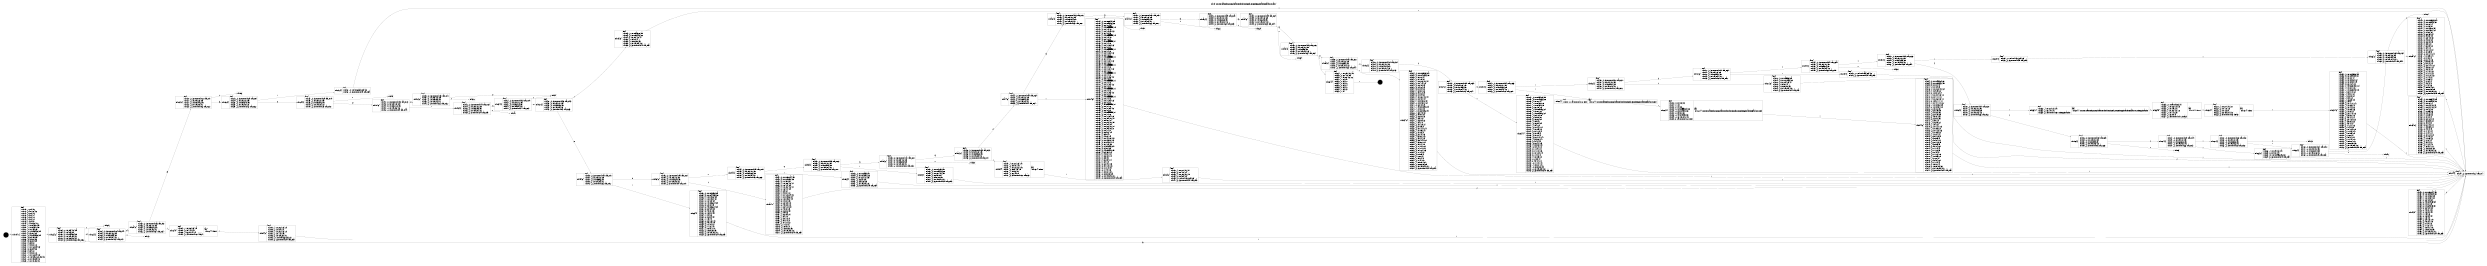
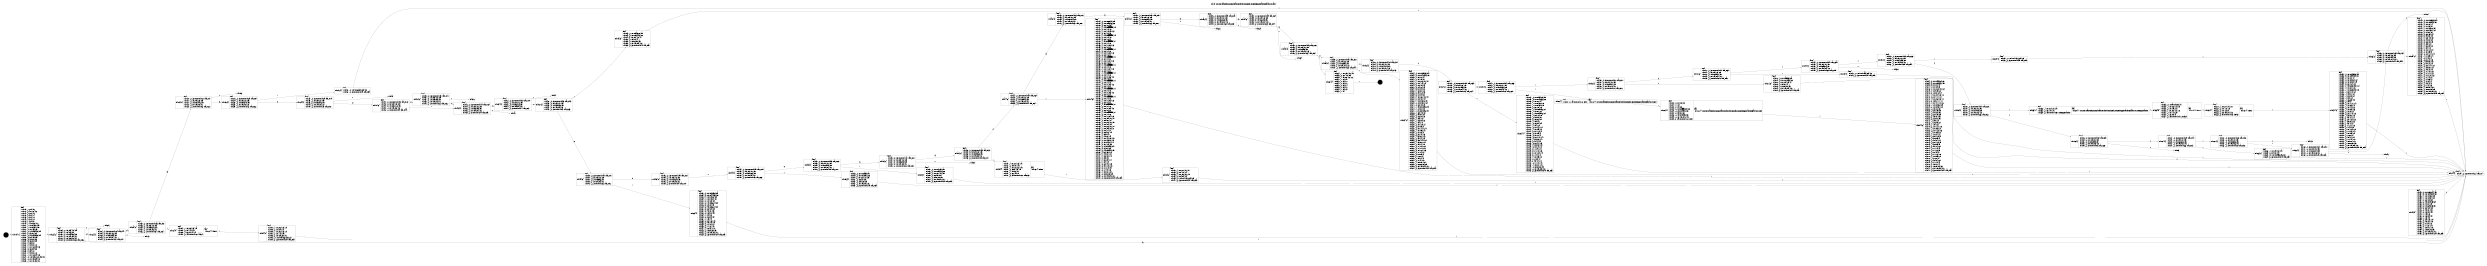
(1143, 28) -> none
(500, 96) -> (451, 104)
(2426, 126) -> none
(784, 205) -> none
